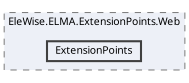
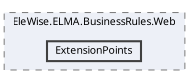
(95, 22) -> (95, 22)
